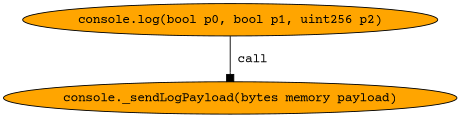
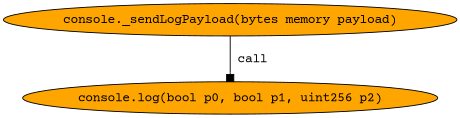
(230, 54) -> (230, 54)
